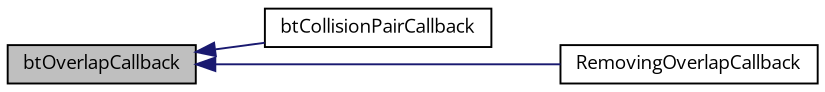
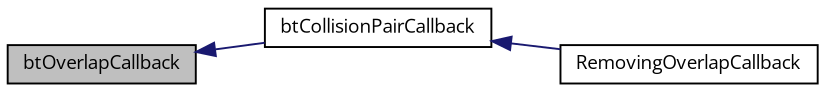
(388, 64) -> (536, 46)
